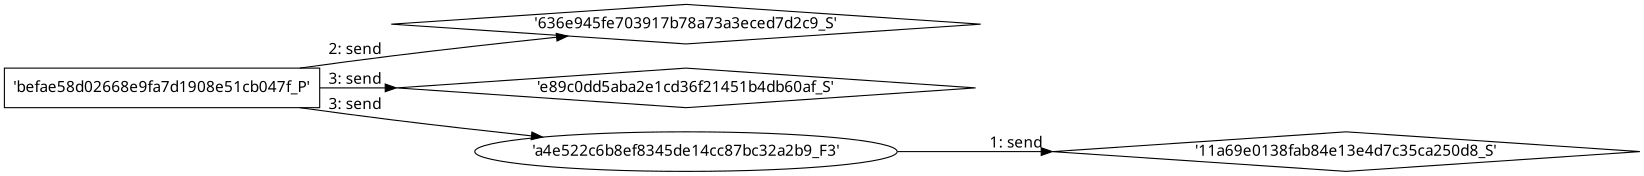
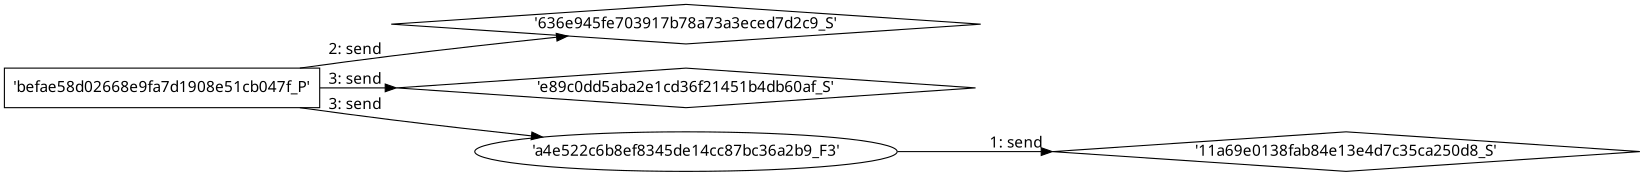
(686, 152) -> (686, 152)
